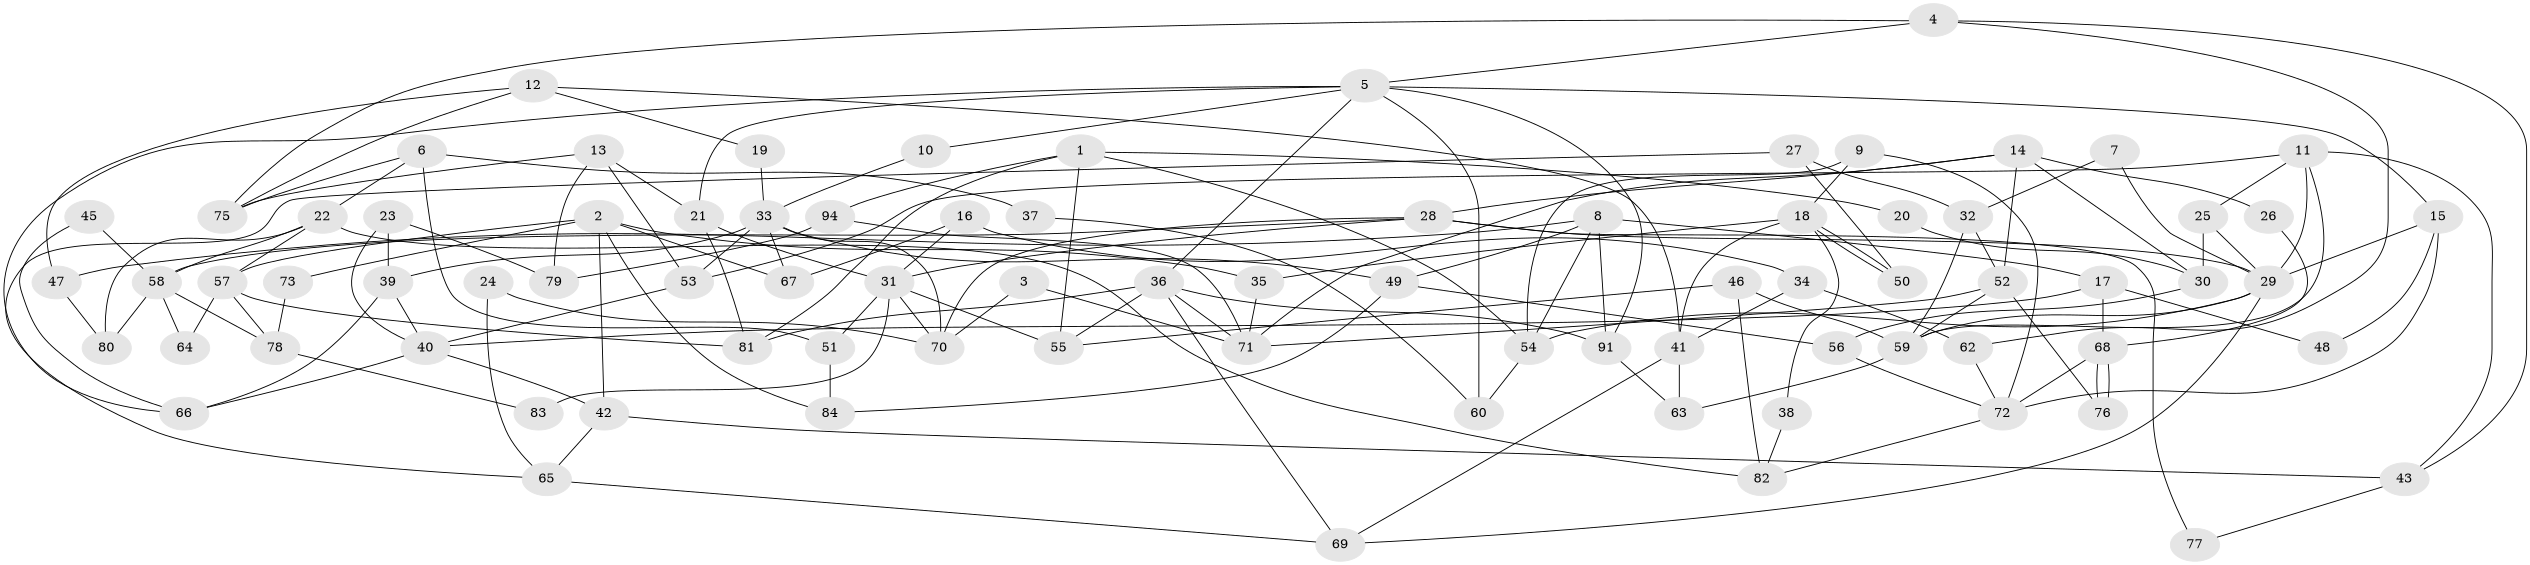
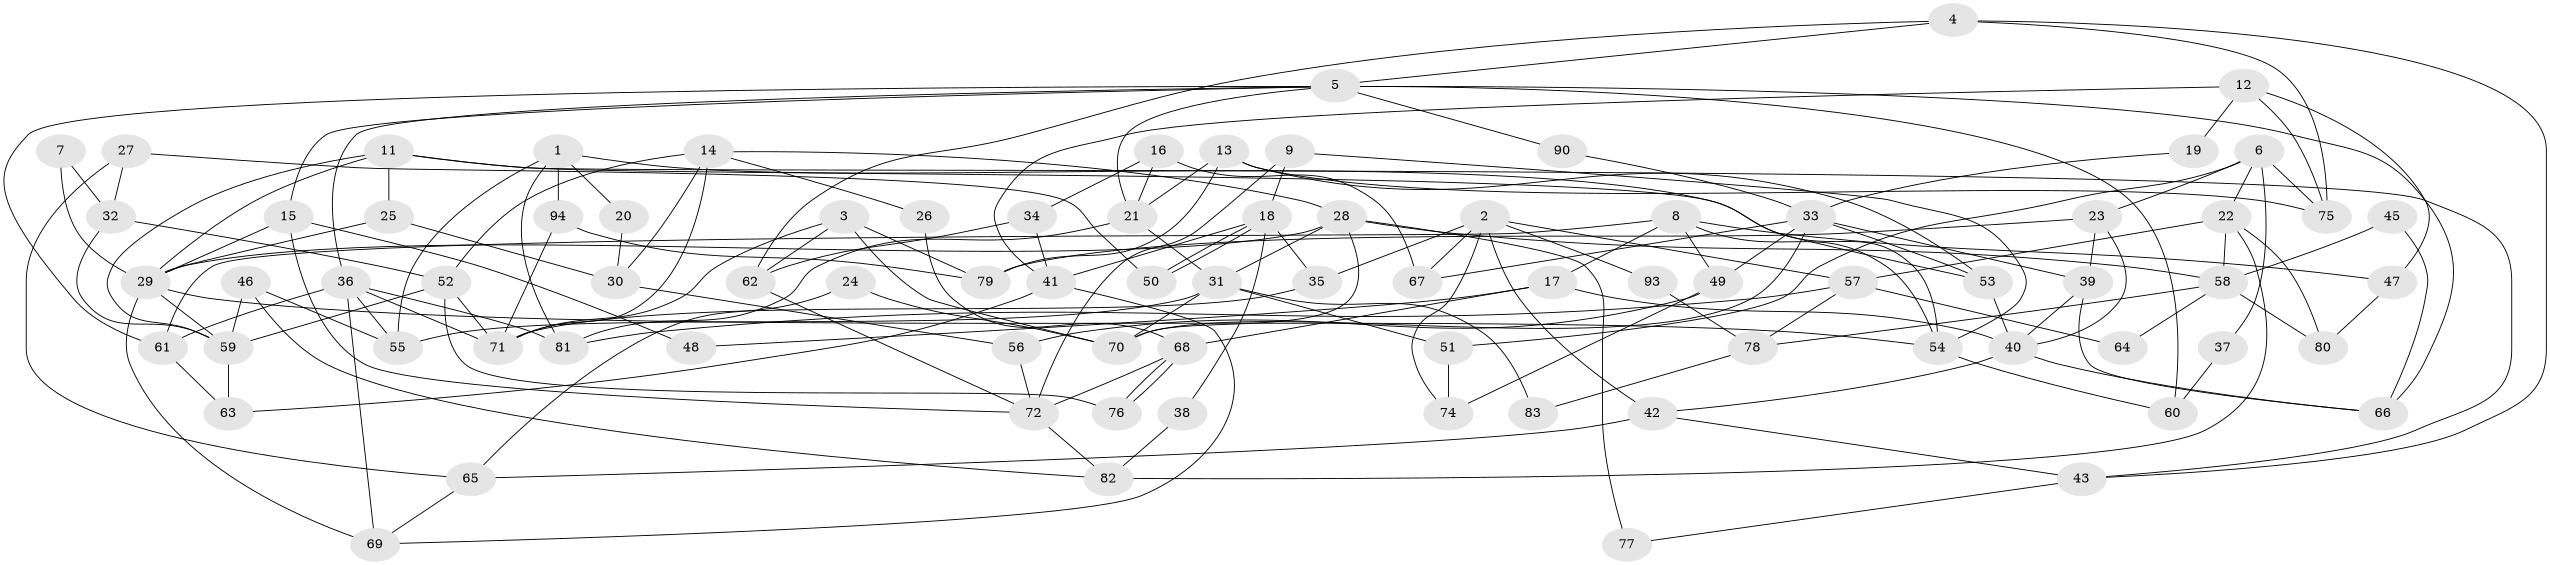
(926, 151) -> (1562, 151)
none -> (2180, 186)
none -> (797, 250)
(927, 250) -> (1145, 184)
none -> (938, 260)
(288, 282) -> (1653, 282)
(1606, 348) -> (163, 348)
(830, 414) -> (1448, 414)
